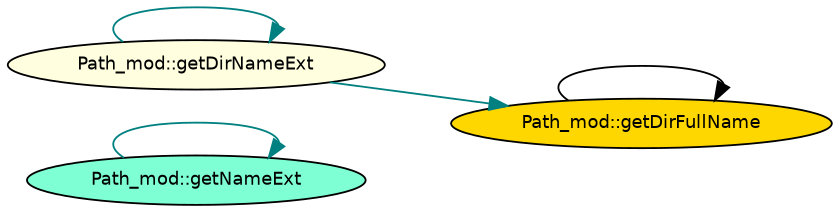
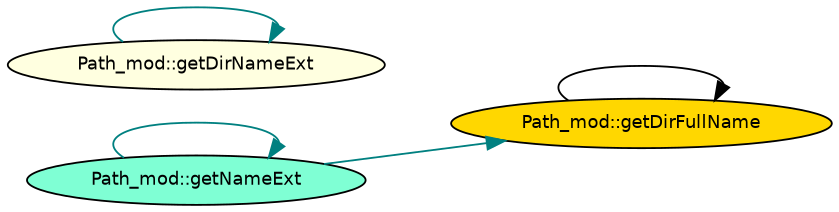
(409, 93) -> (405, 154)
